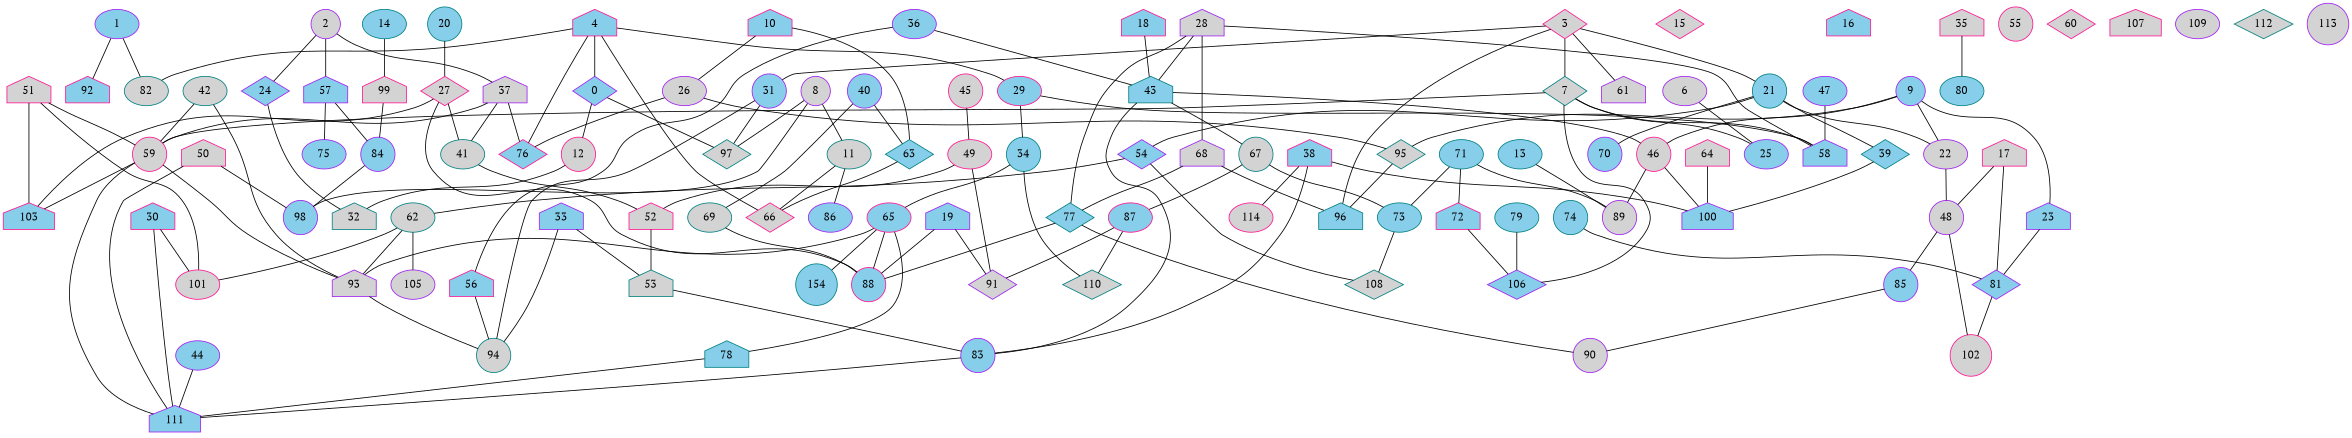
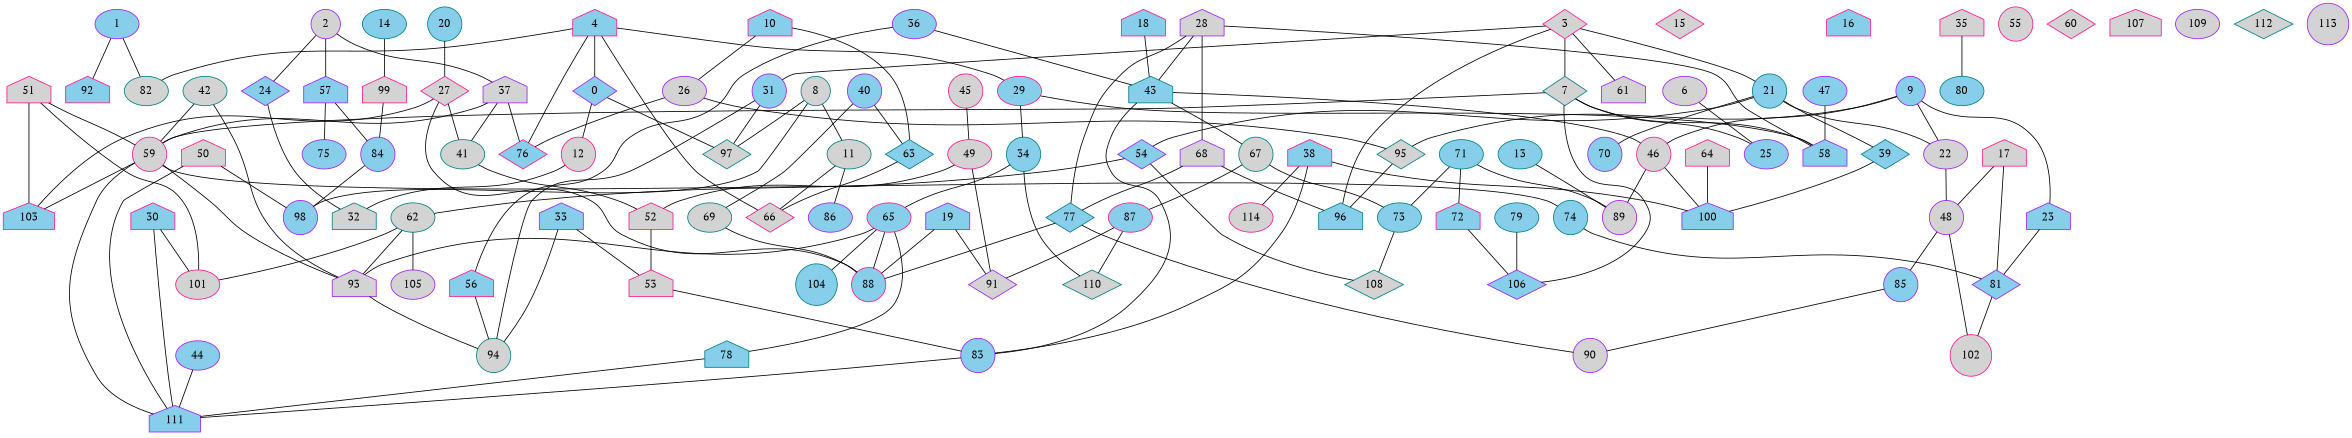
(816, 91) -> (816, 91)
none -> (1000, 184)
(651, 285) -> (651, 285)
(817, 285) -> (817, 285)
